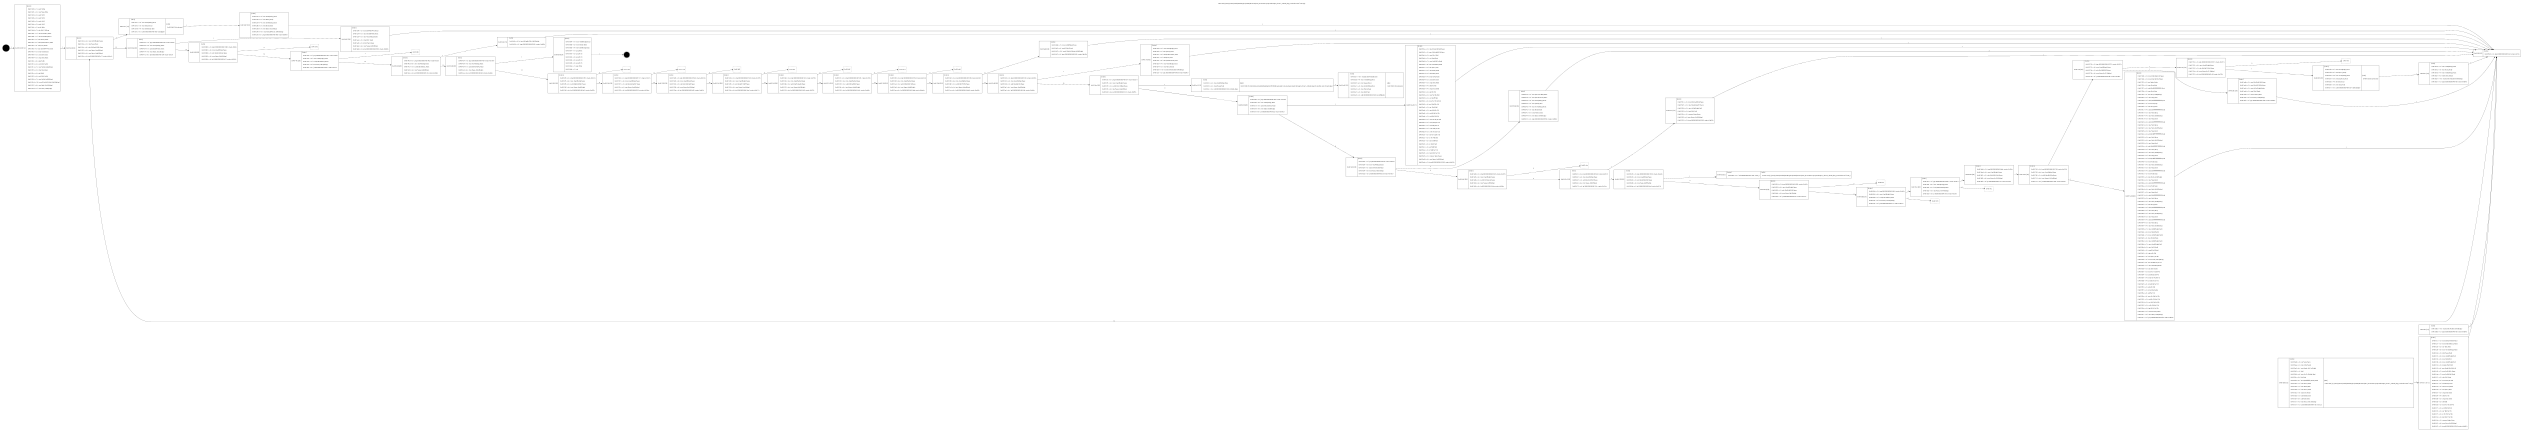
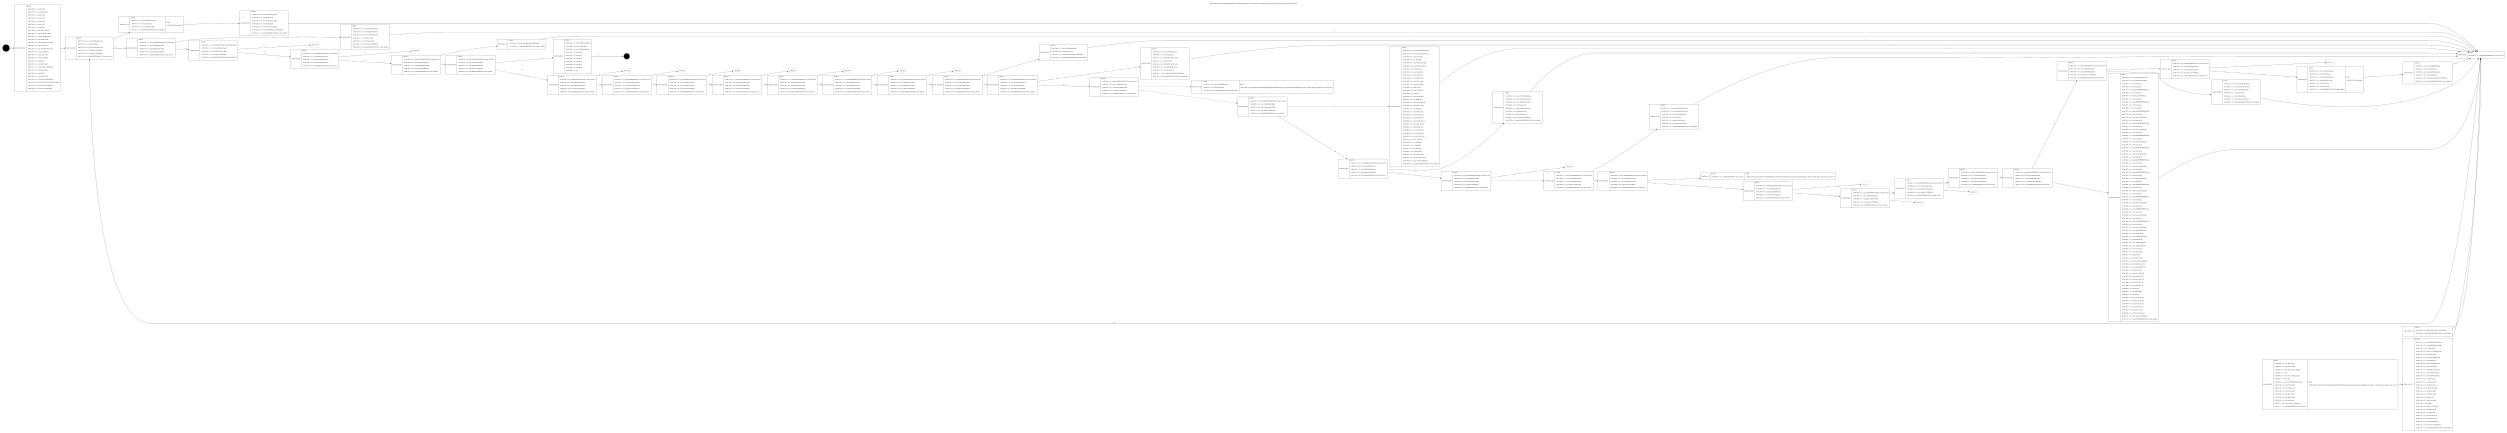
(1371, 85) -> none
